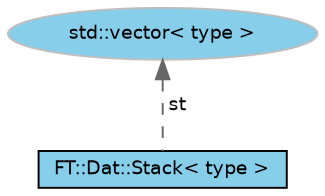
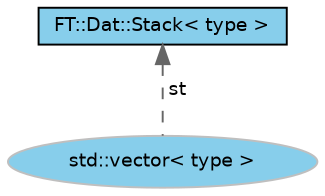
(163, 115) -> (163, 100)
